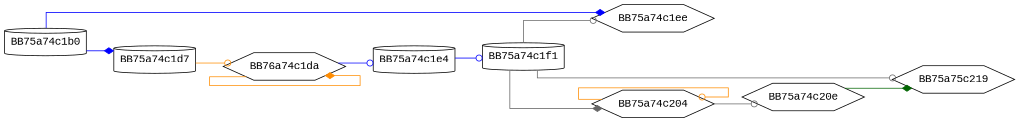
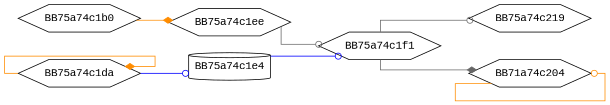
(313, 12) -> (150, 20)
(546, 20) -> (290, 44)
(45, 42) -> (79, 18)
(523, 57) -> (380, 46)
(155, 60) -> none
(284, 66) -> (79, 73)
(953, 79) -> (530, 18)
(803, 97) -> none
(653, 104) -> (530, 73)
